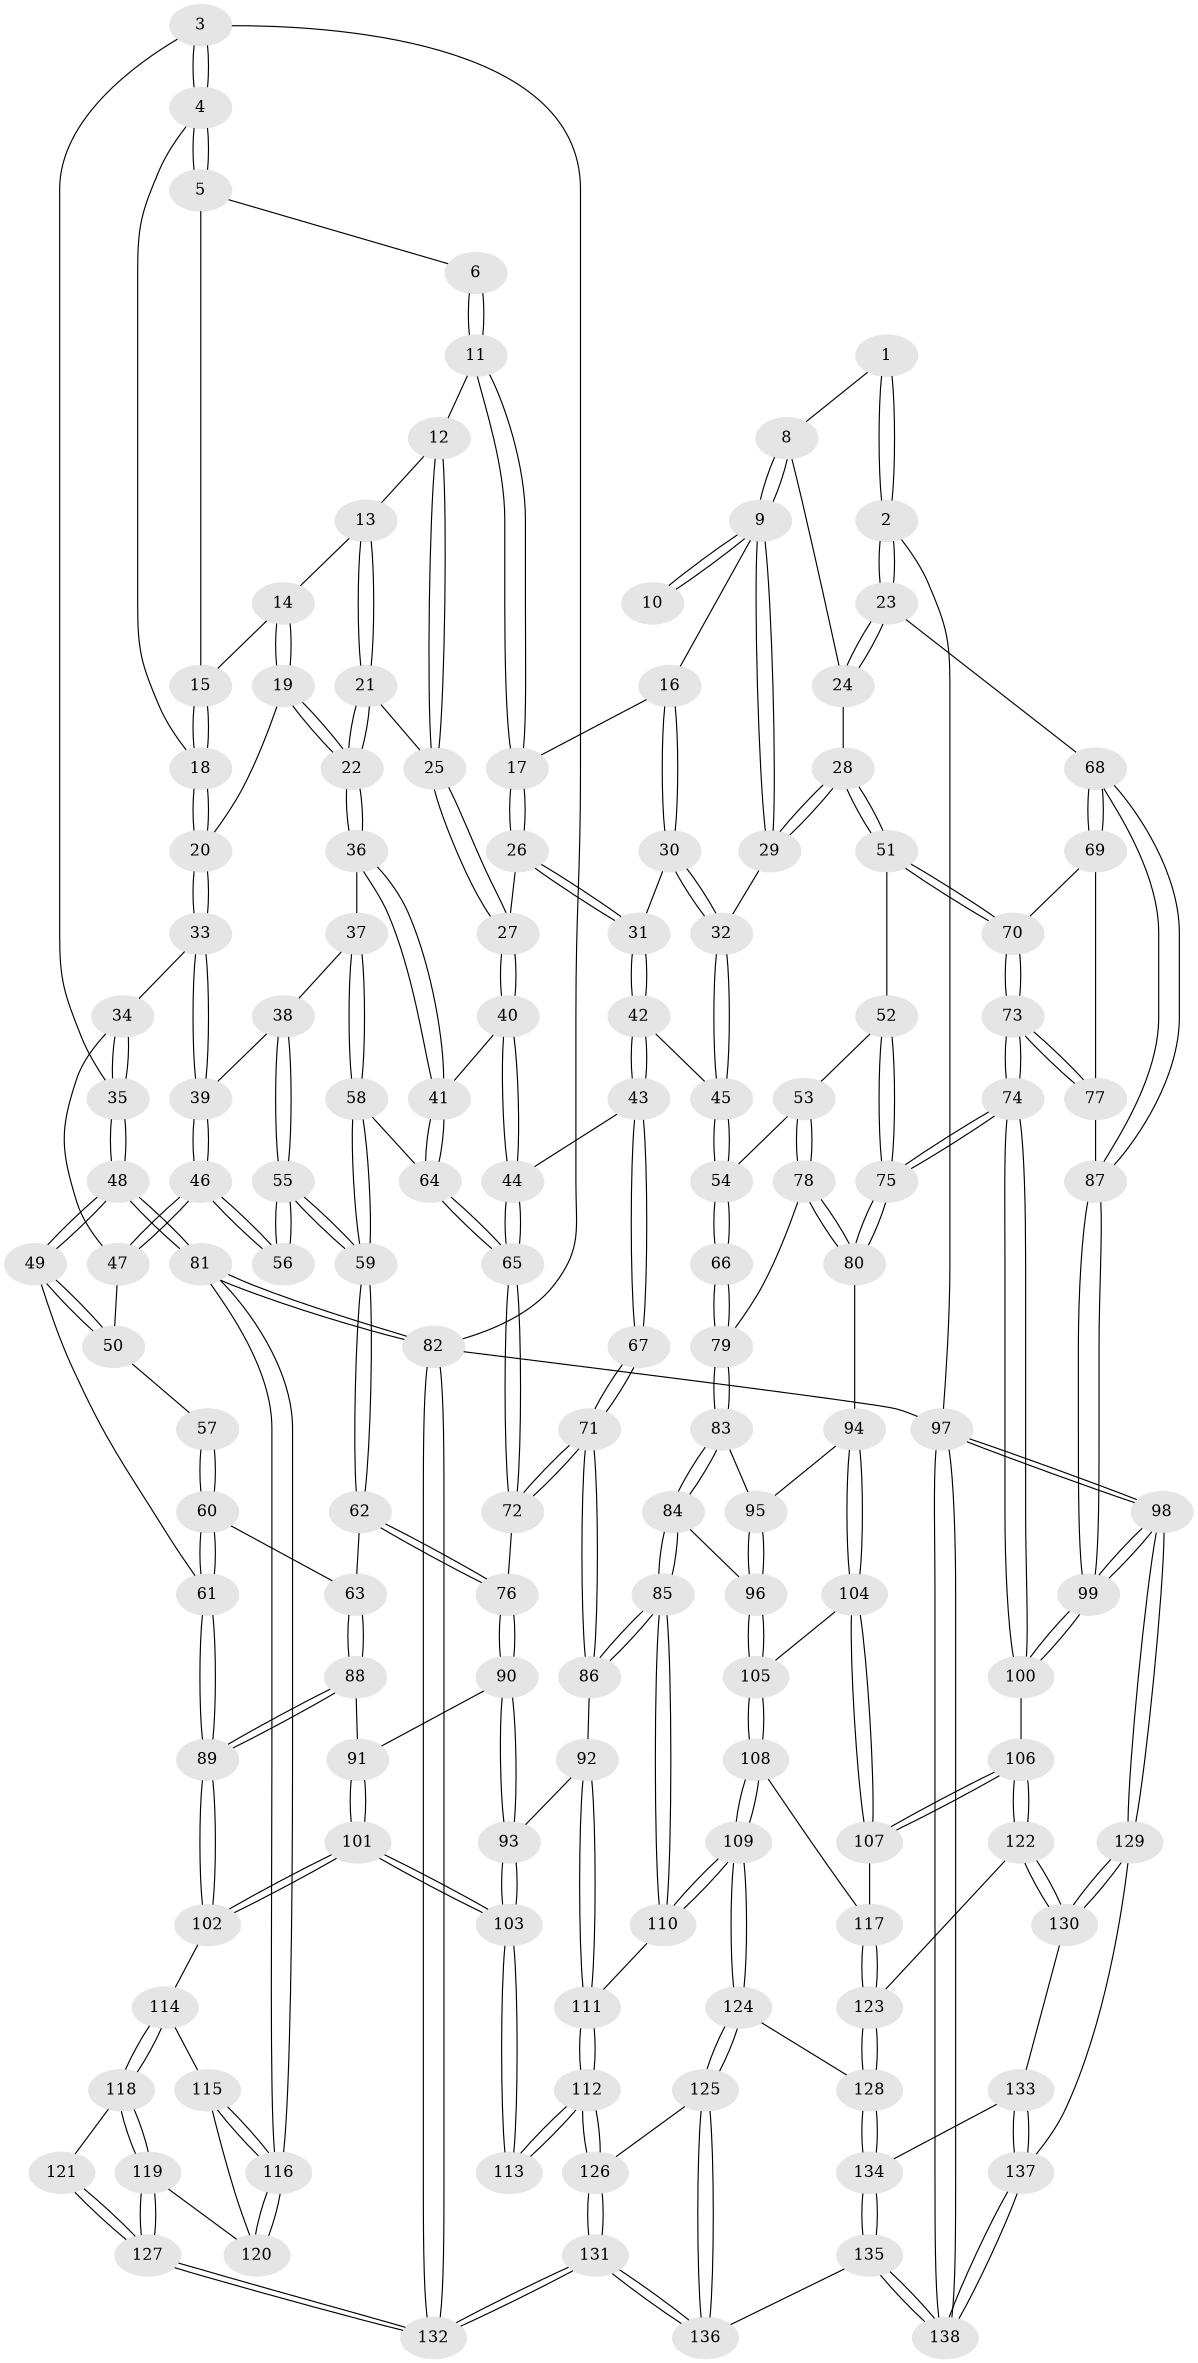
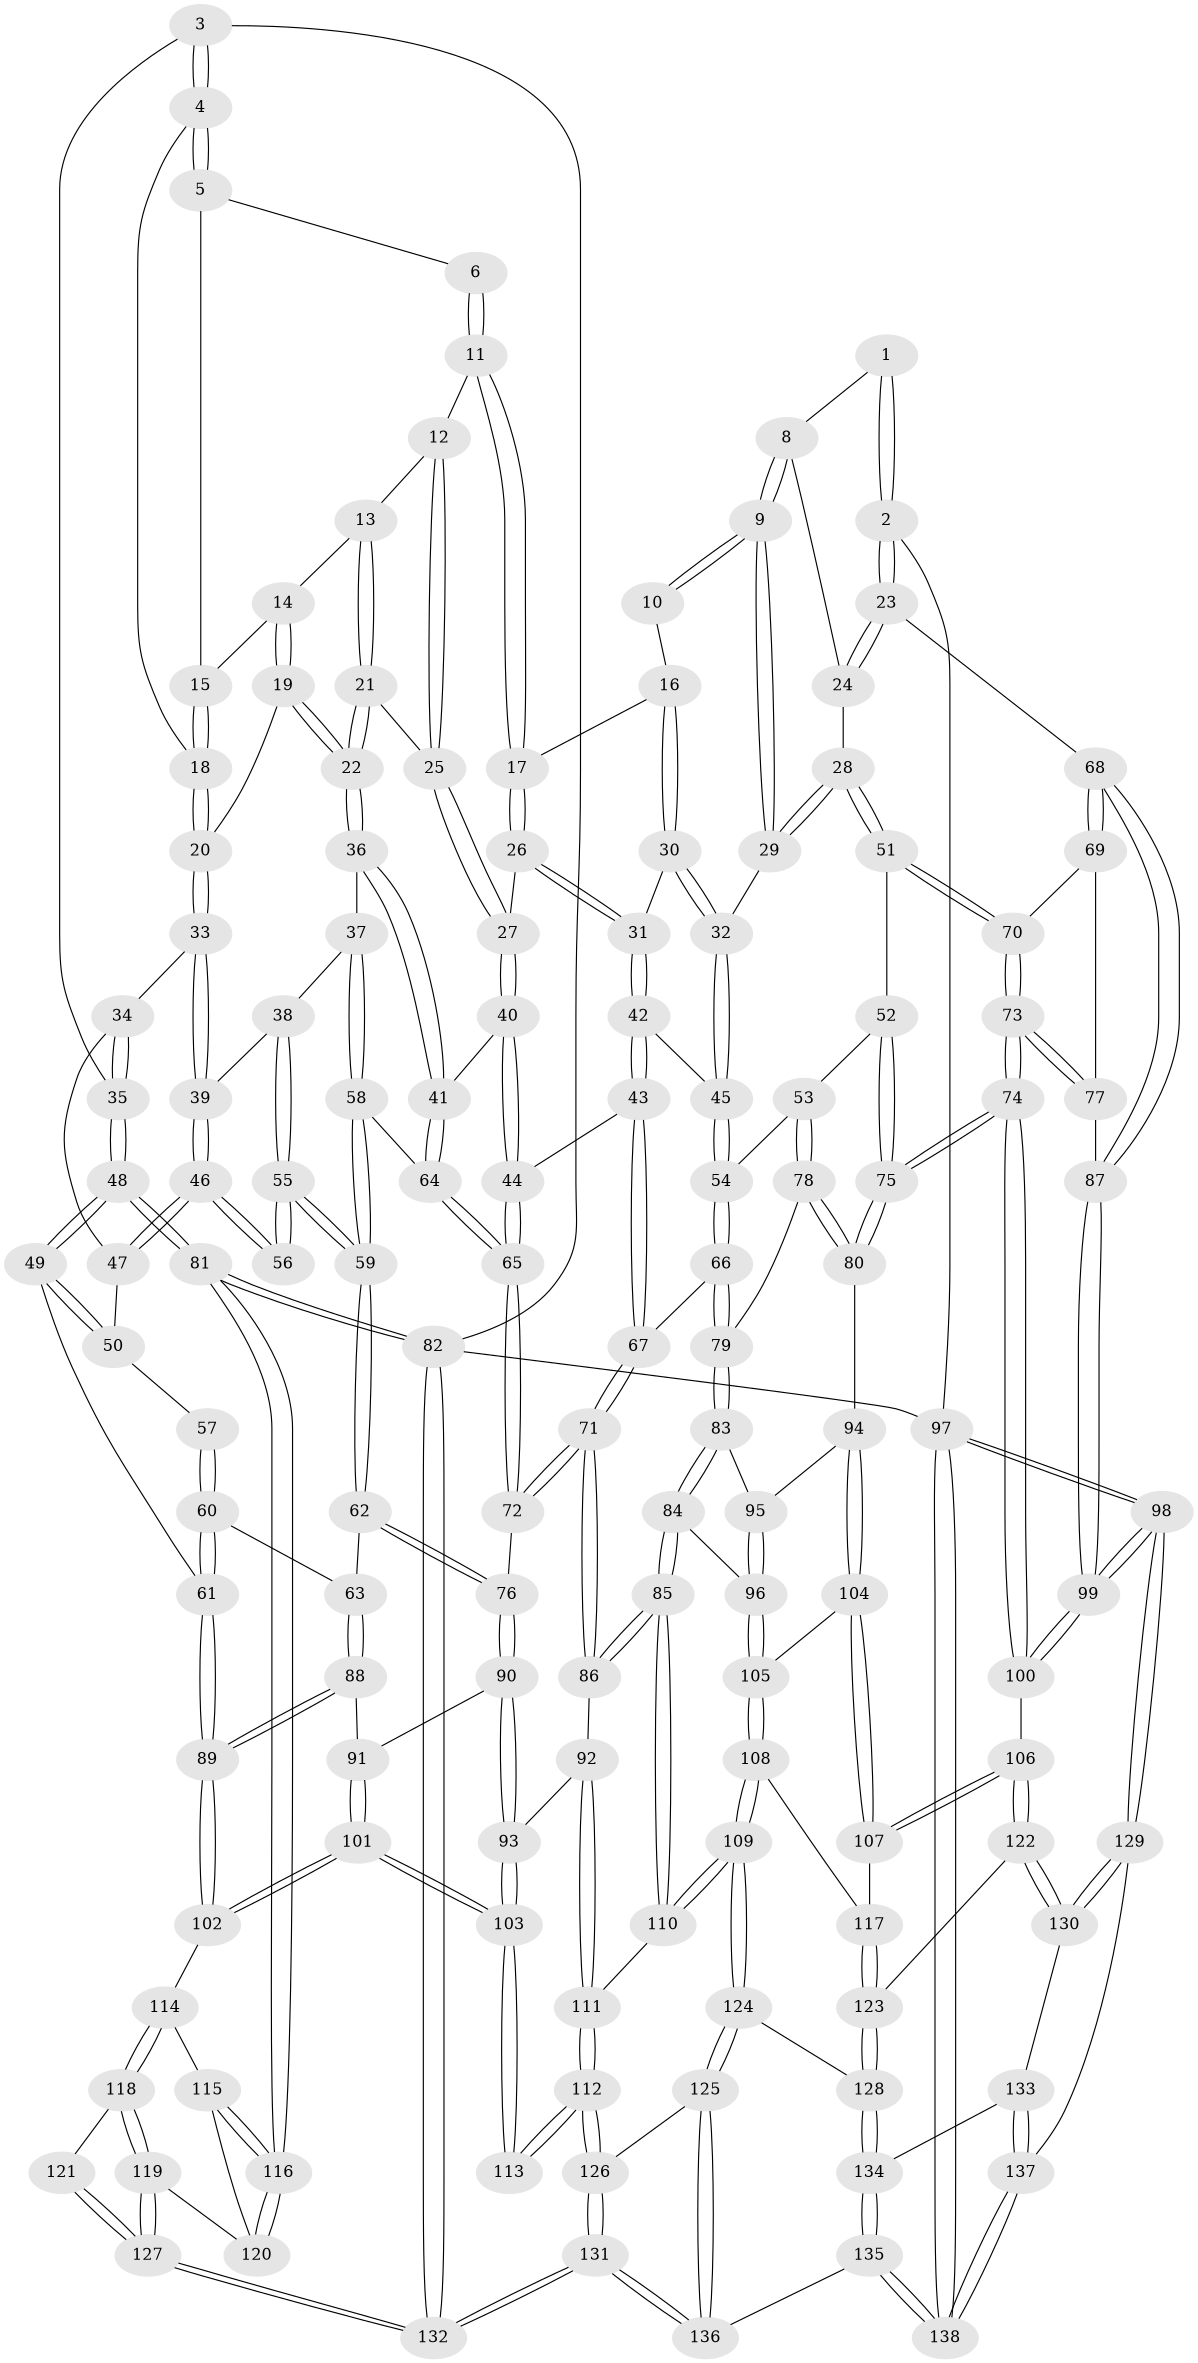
(715, 603) -> (661, 645)
none -> (680, 1305)
